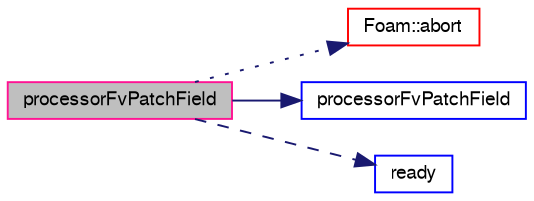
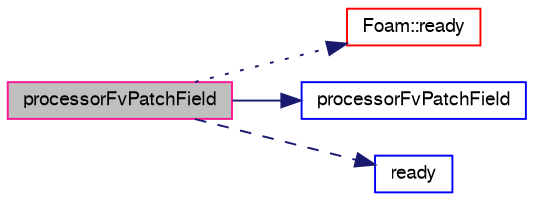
(414, 27) -> (414, 27)
